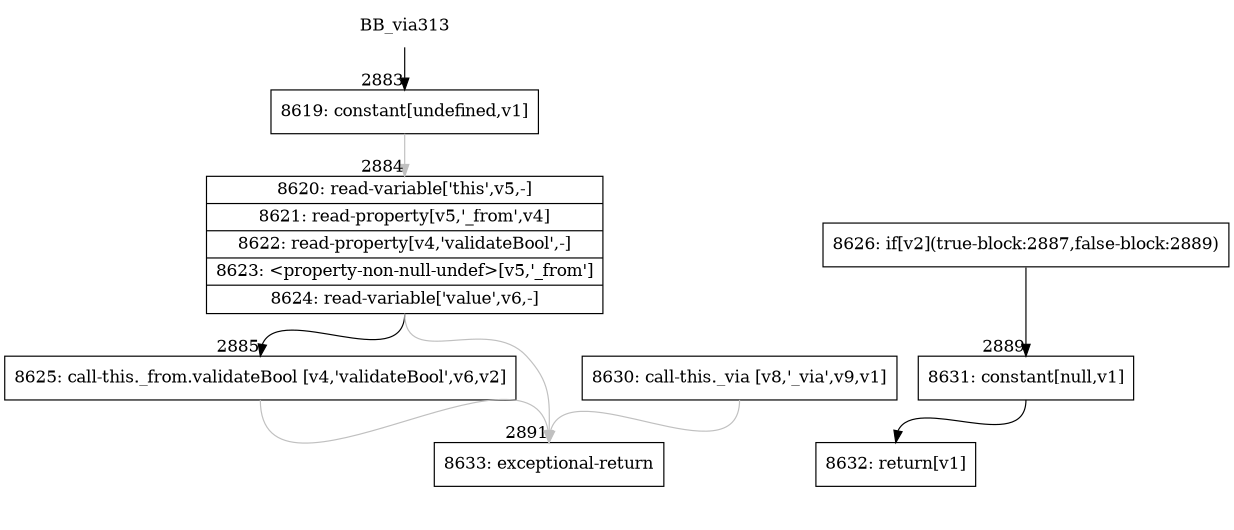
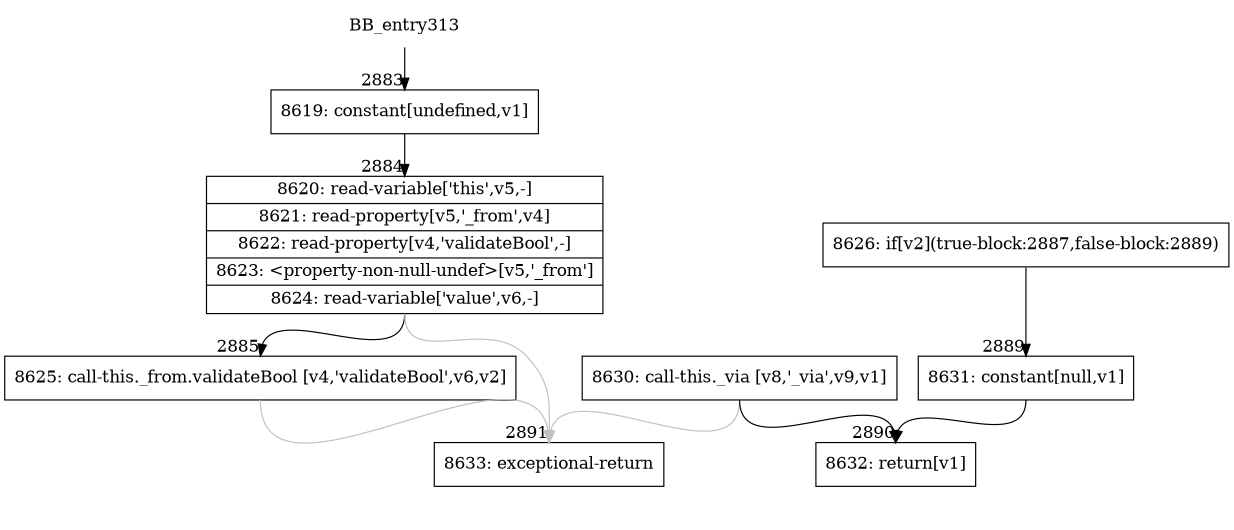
(405, 26) -> (405, 26)
(405, 149) -> (405, 149)
none -> (812, 422)
